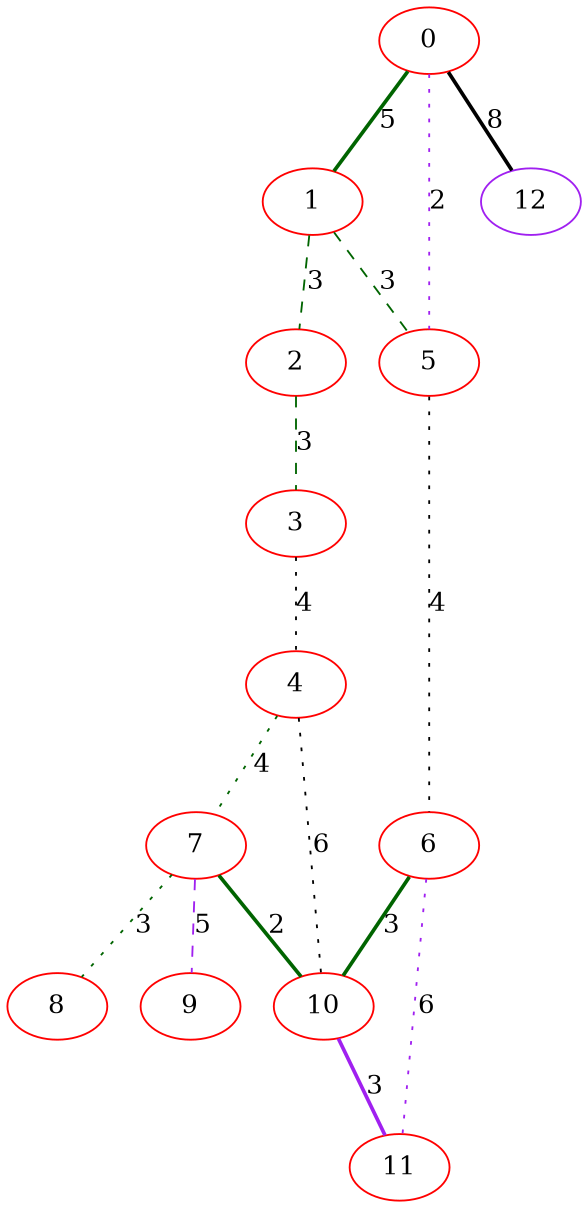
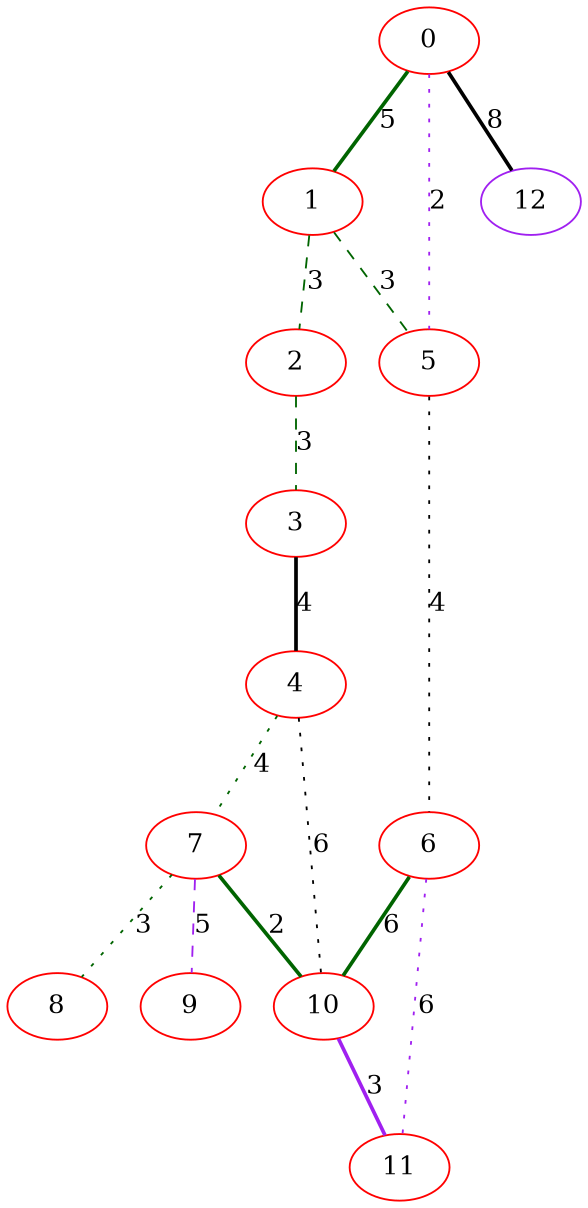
(296, 604) -> (296, 604)
(392, 926) -> (392, 926)
